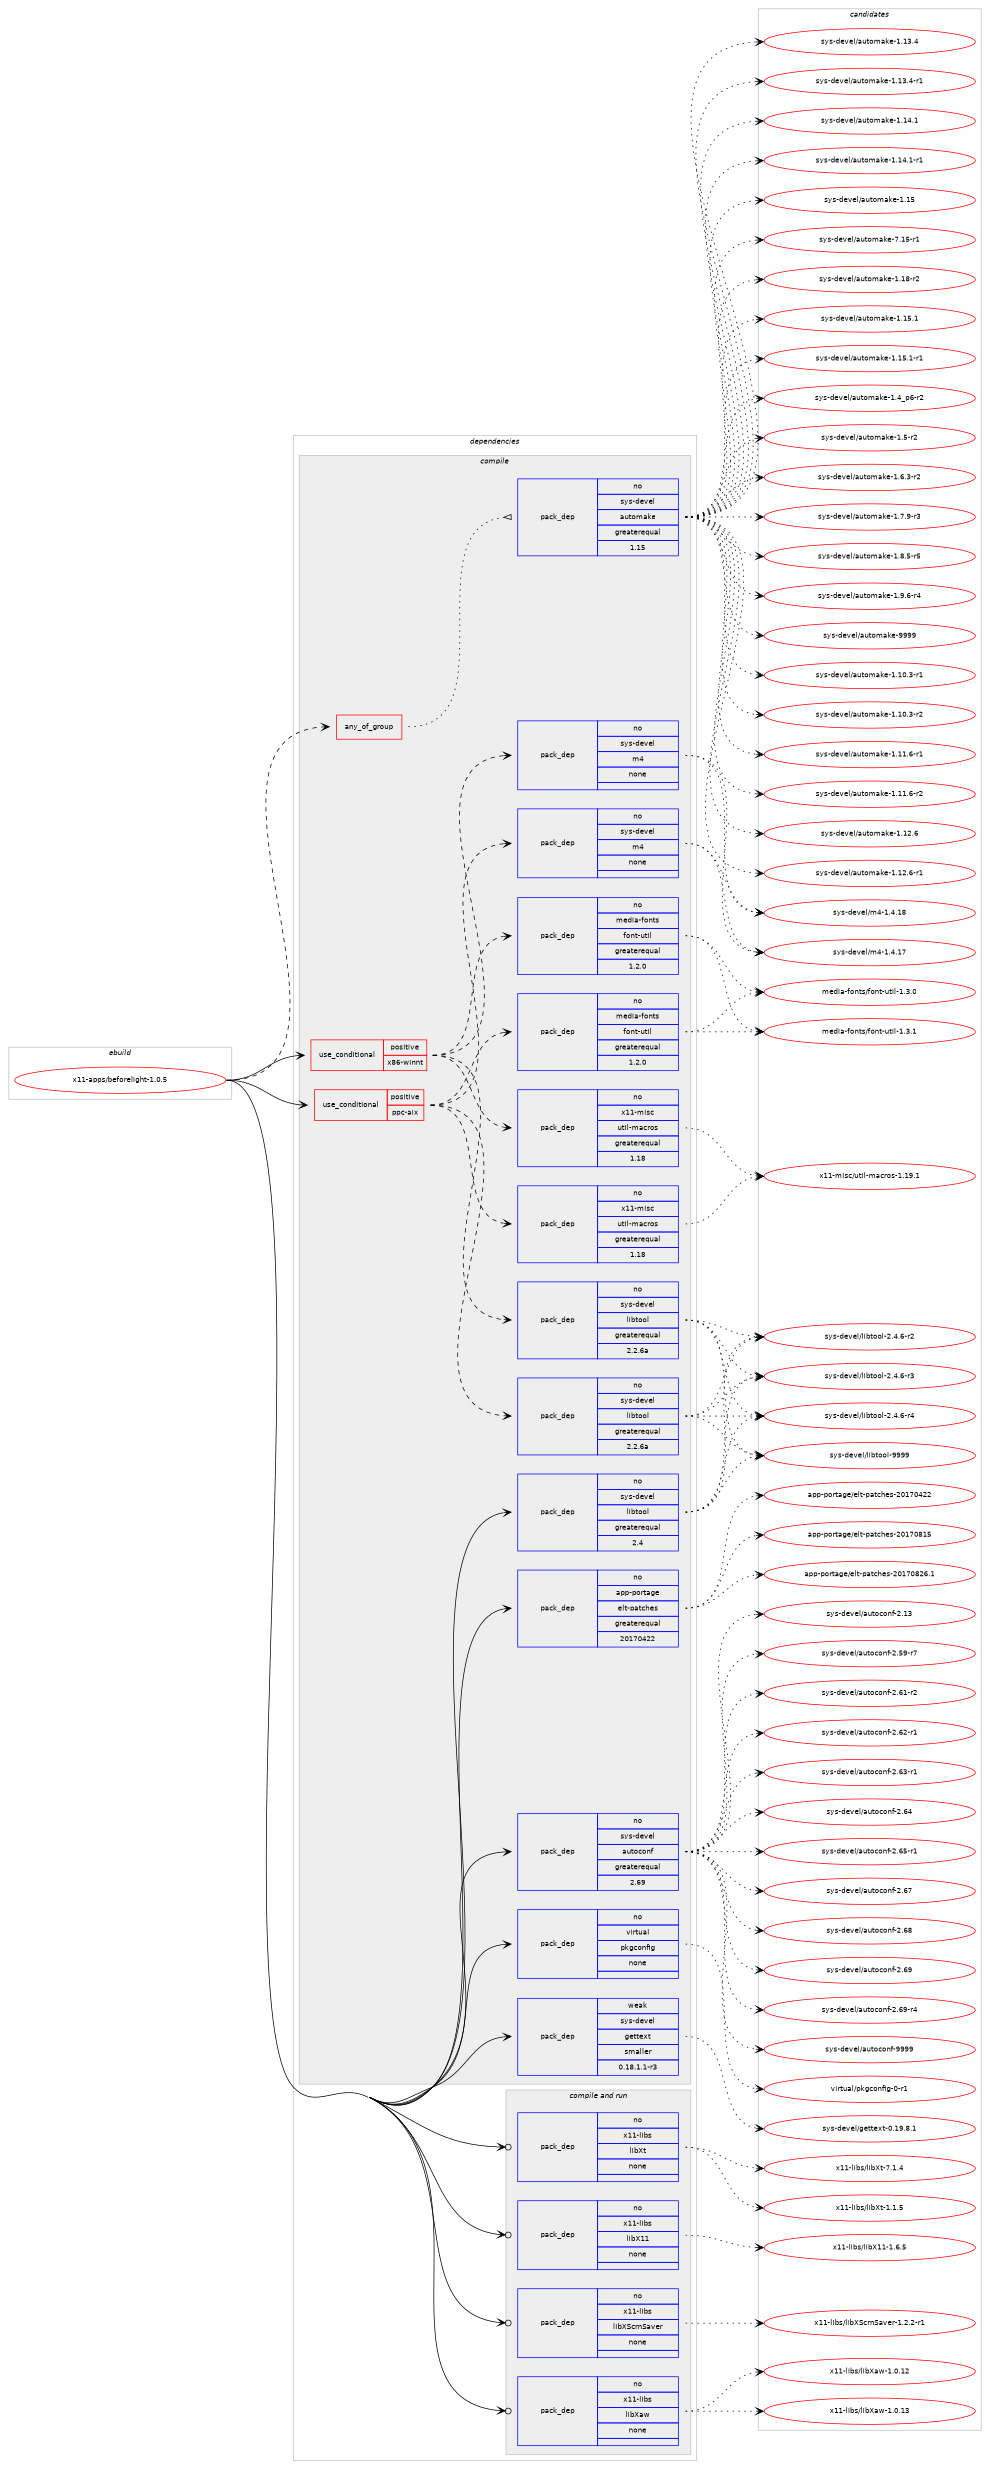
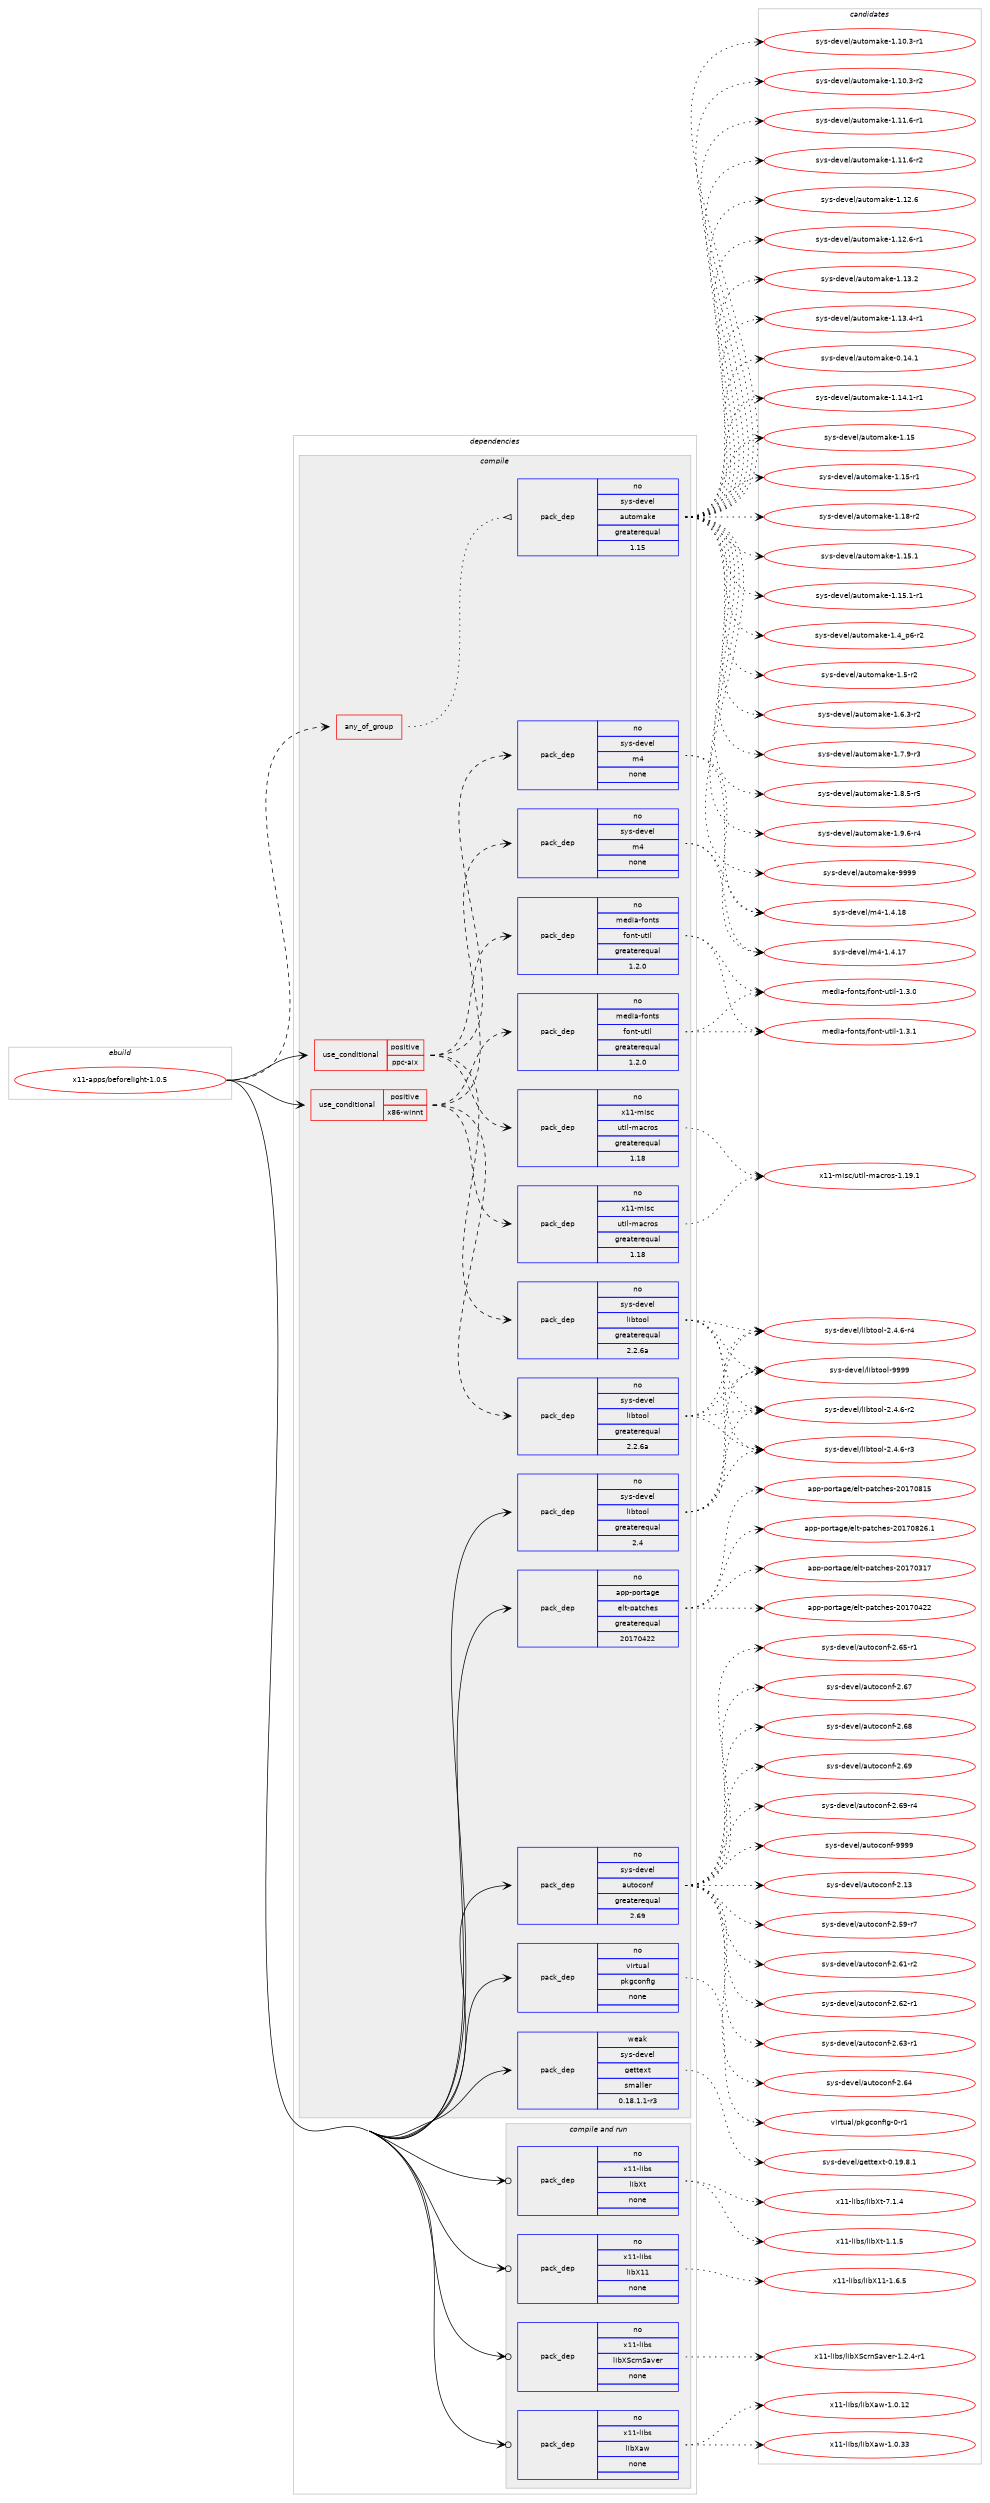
(870, 42) -> (870, 279)
(870, 121) -> (870, 359)
(870, 240) -> (870, 477)
none -> (870, 1569)
(870, 2323) -> (870, 2357)
(870, 2411) -> (870, 2445)
